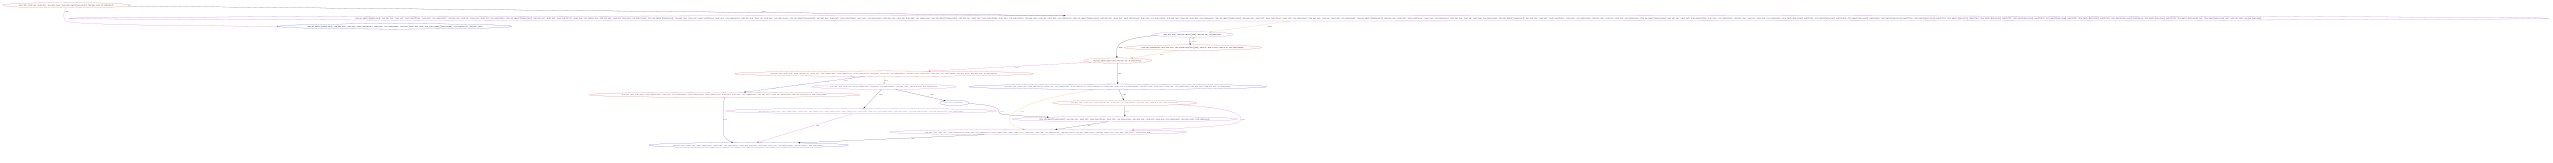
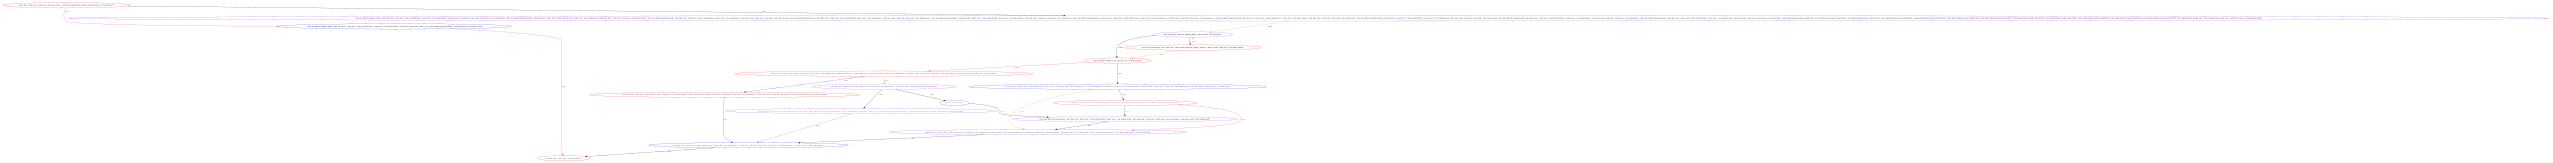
none -> (564, 158)
